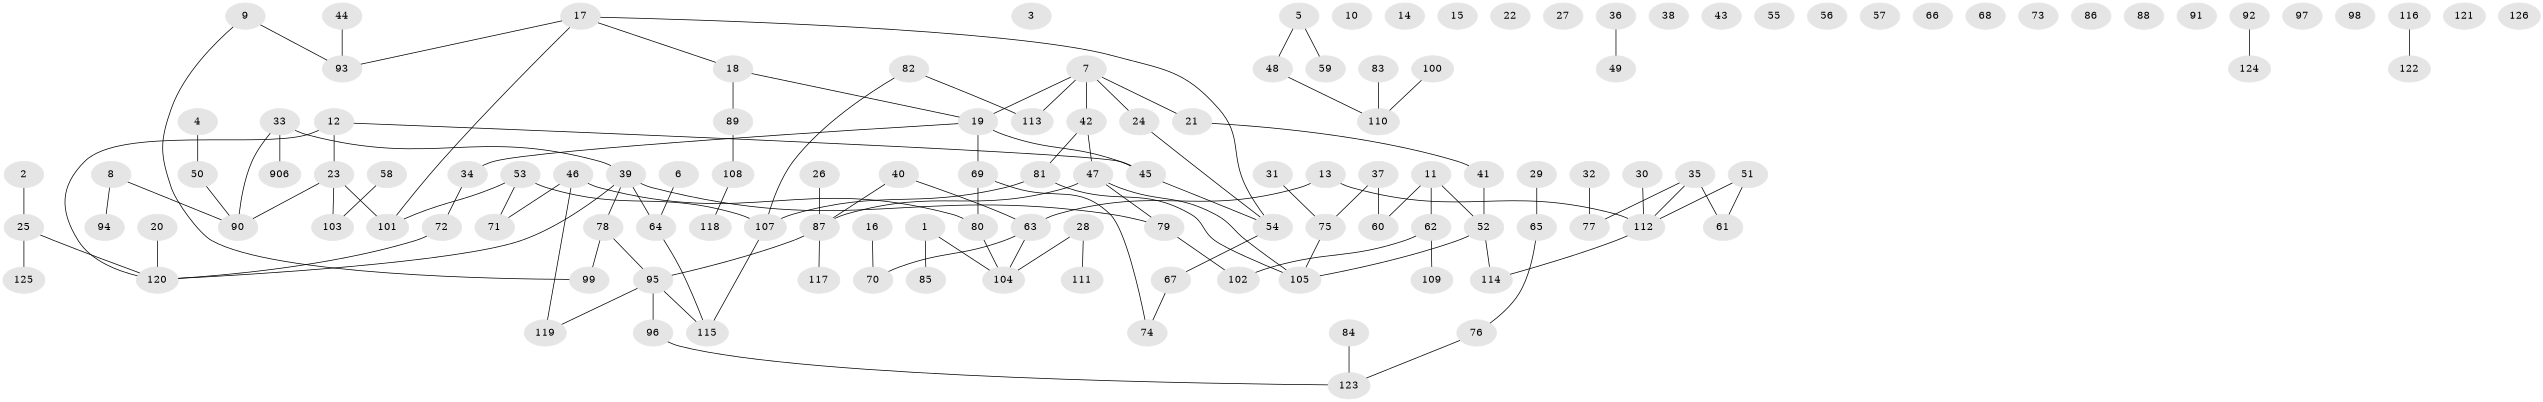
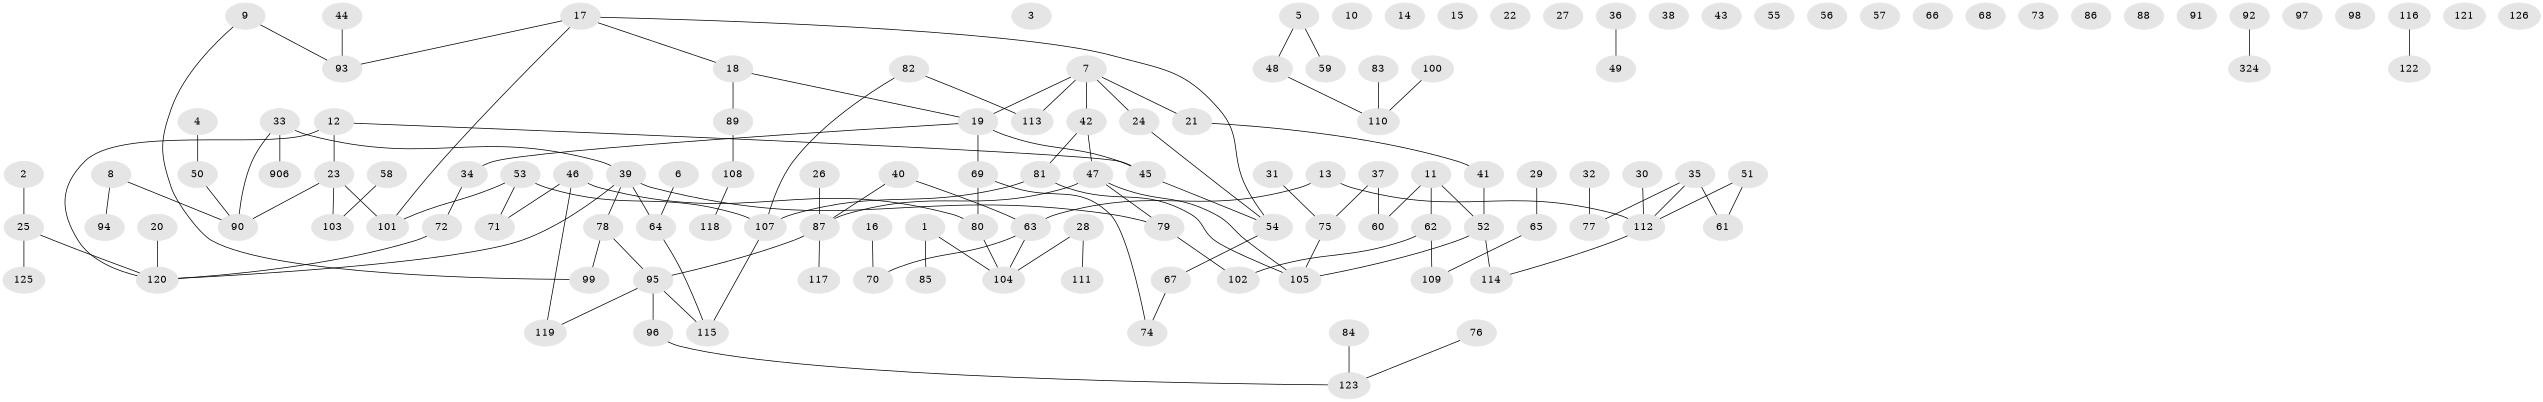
(2250, 69) -> (2250, 69)
(1522, 287) -> (1483, 254)
